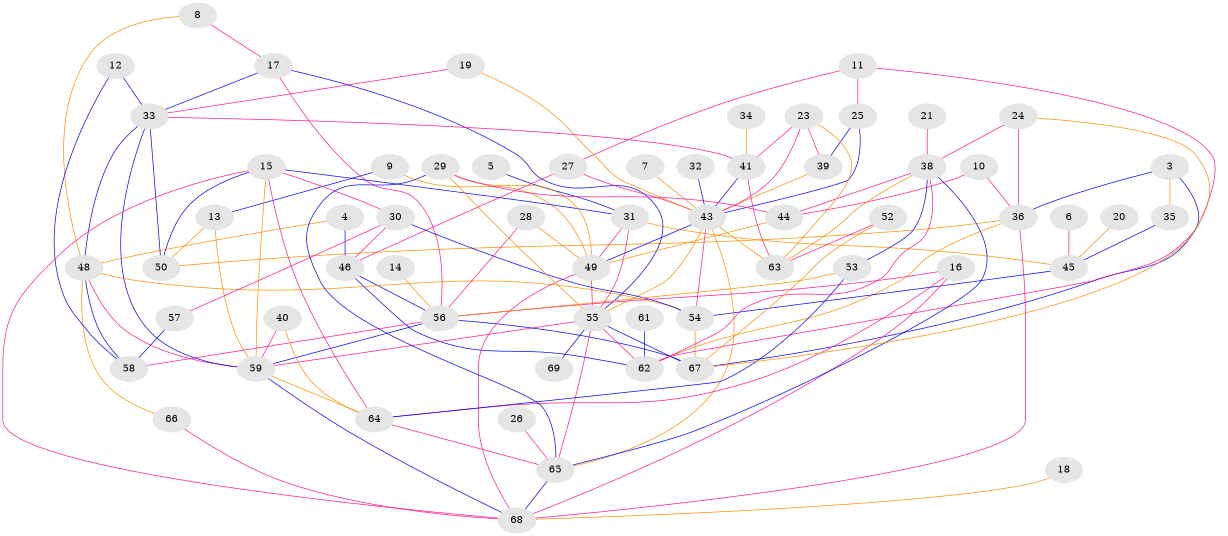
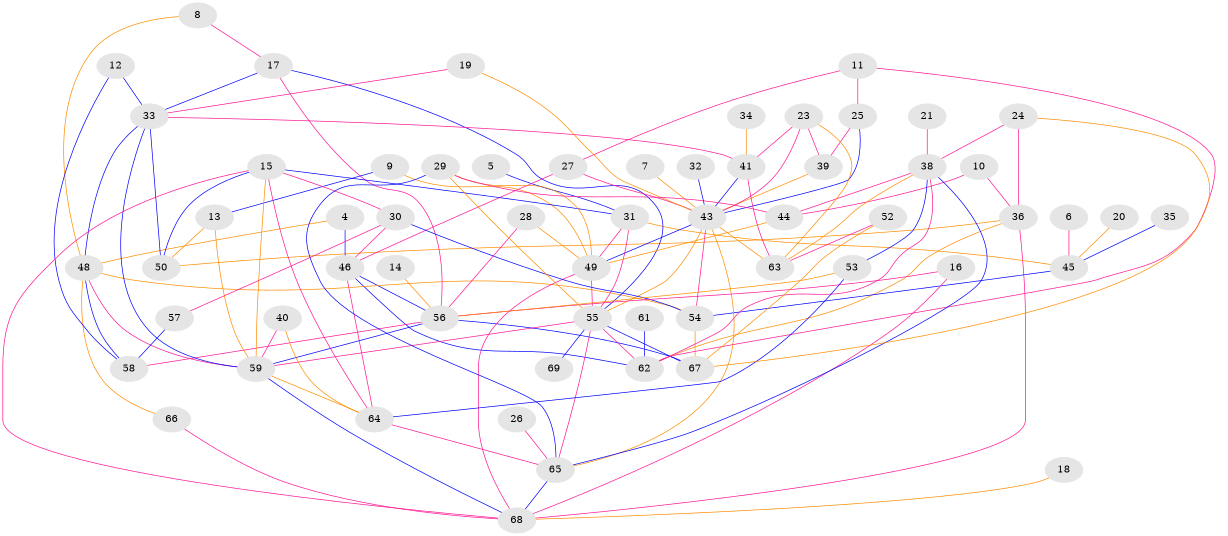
(843, 138) -> (843, 138)
(1170, 167) -> none
(683, 398) -> (360, 347)
